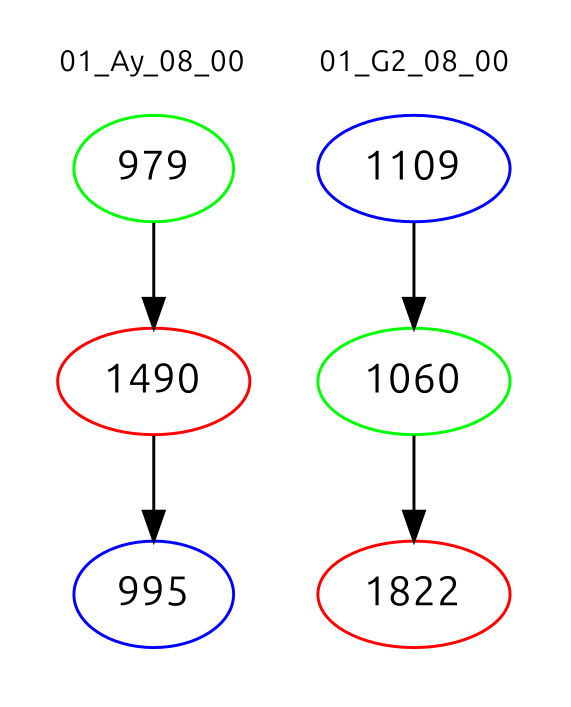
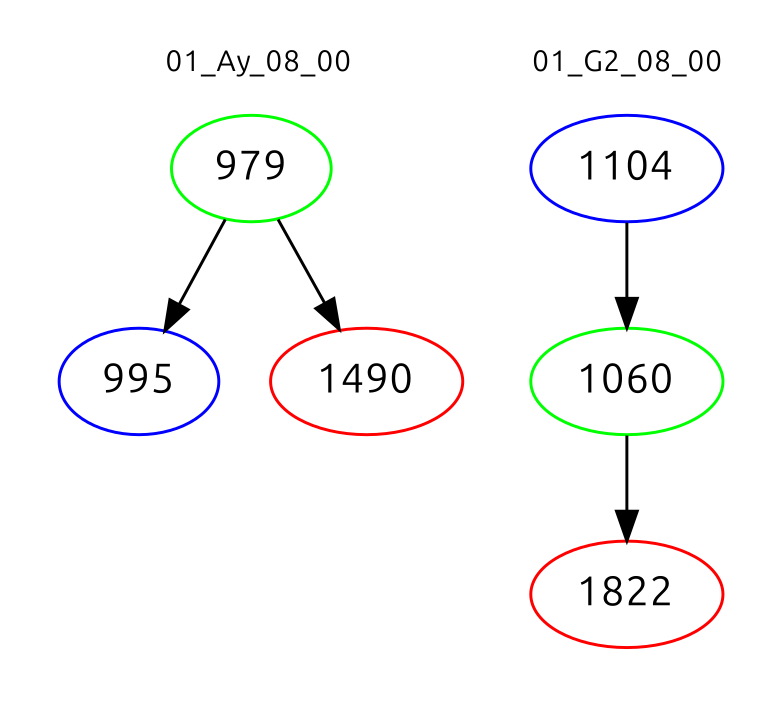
(414, 169) -> (627, 169)
(154, 473) -> (202, 262)
